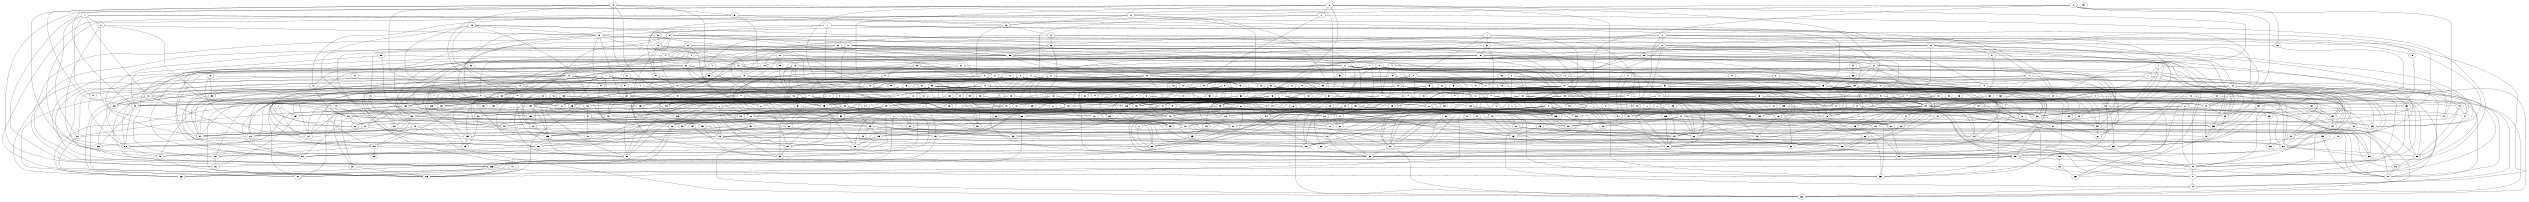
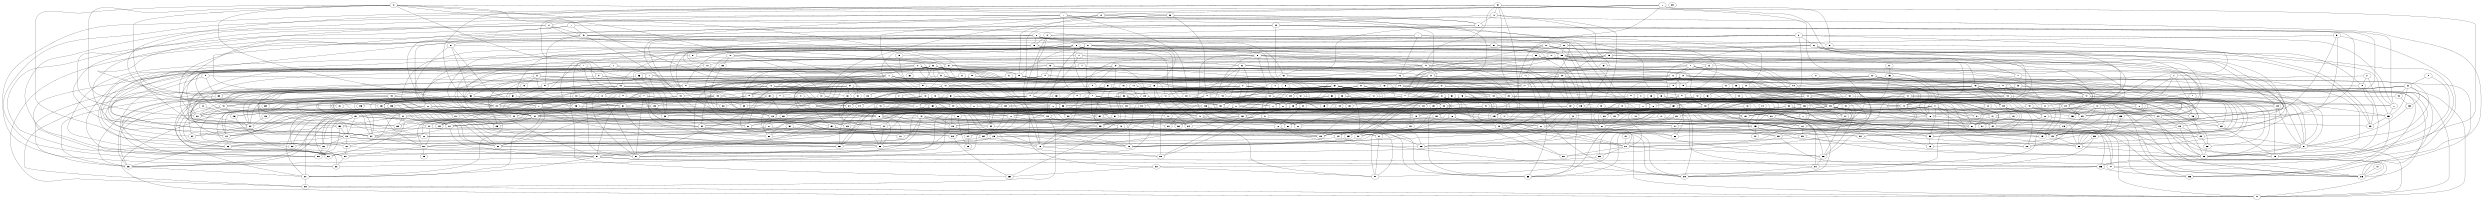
(1390, 25) -> (717, 32)
(1434, 28) -> (1532, 63)
(185, 77) -> none
(89, 91) -> none
none -> (2216, 120)
(447, 126) -> none
(2031, 129) -> (1508, 137)
